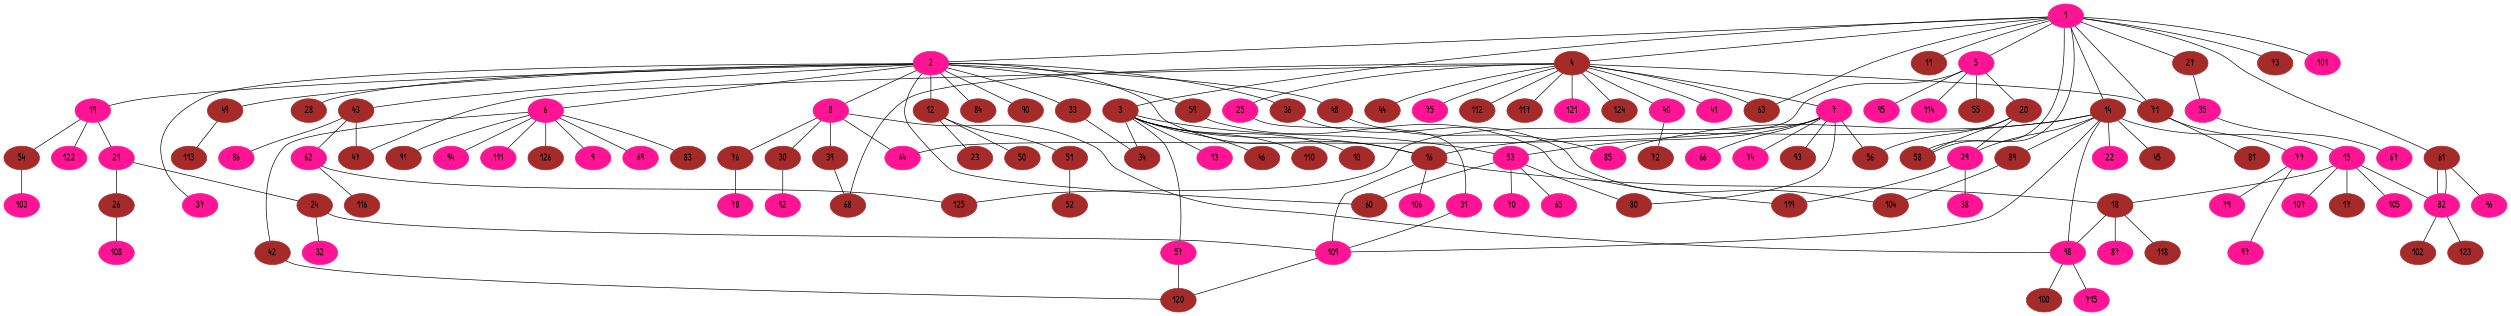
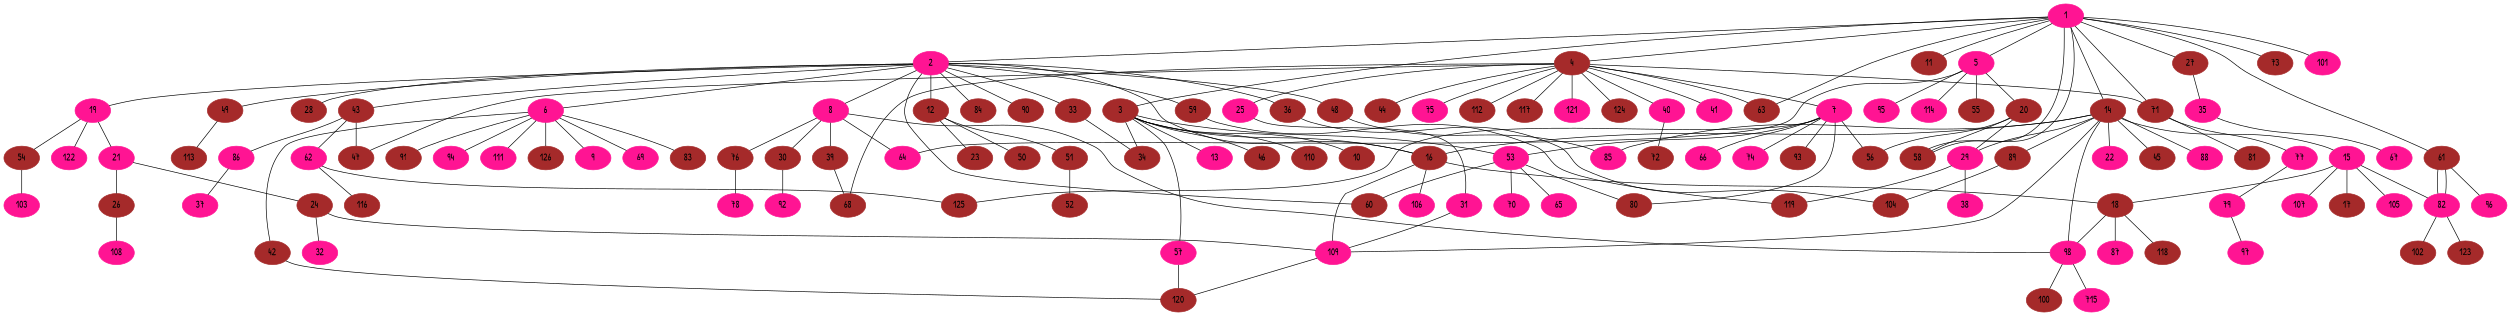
(494, 70) -> (221, 178)
none -> (2205, 158)
(2270, 204) -> (2236, 229)
